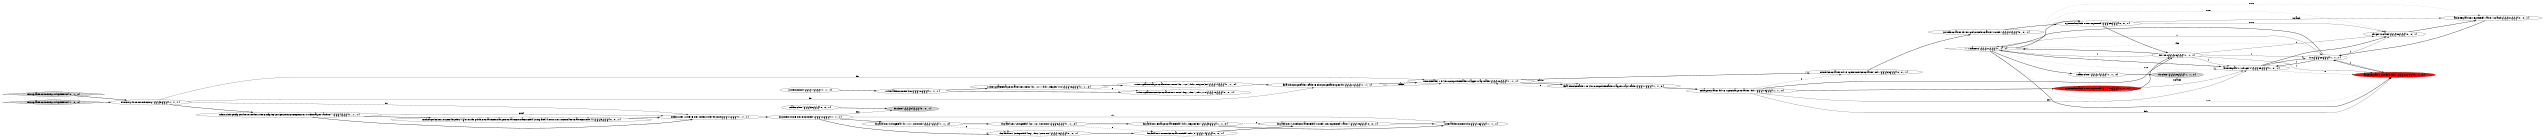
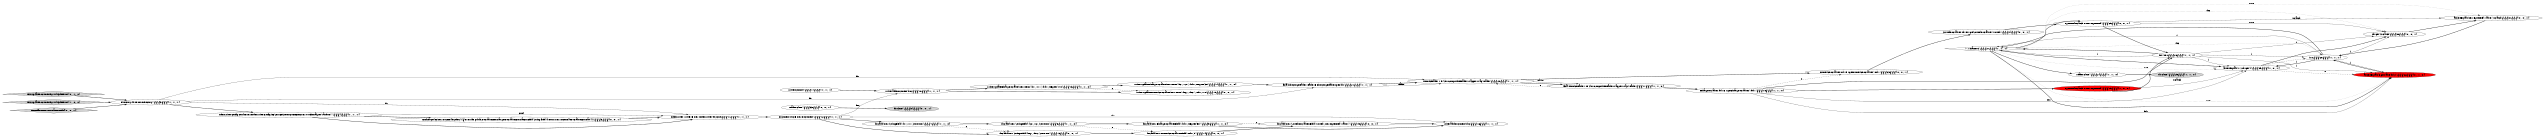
(2208, 11) -> (2208, 11)
(2283, 62) -> (2283, 62)
none -> (54, 110)
(864, 113) -> (867, 102)
